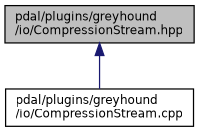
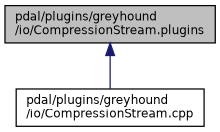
(100, 24) -> (110, 24)
